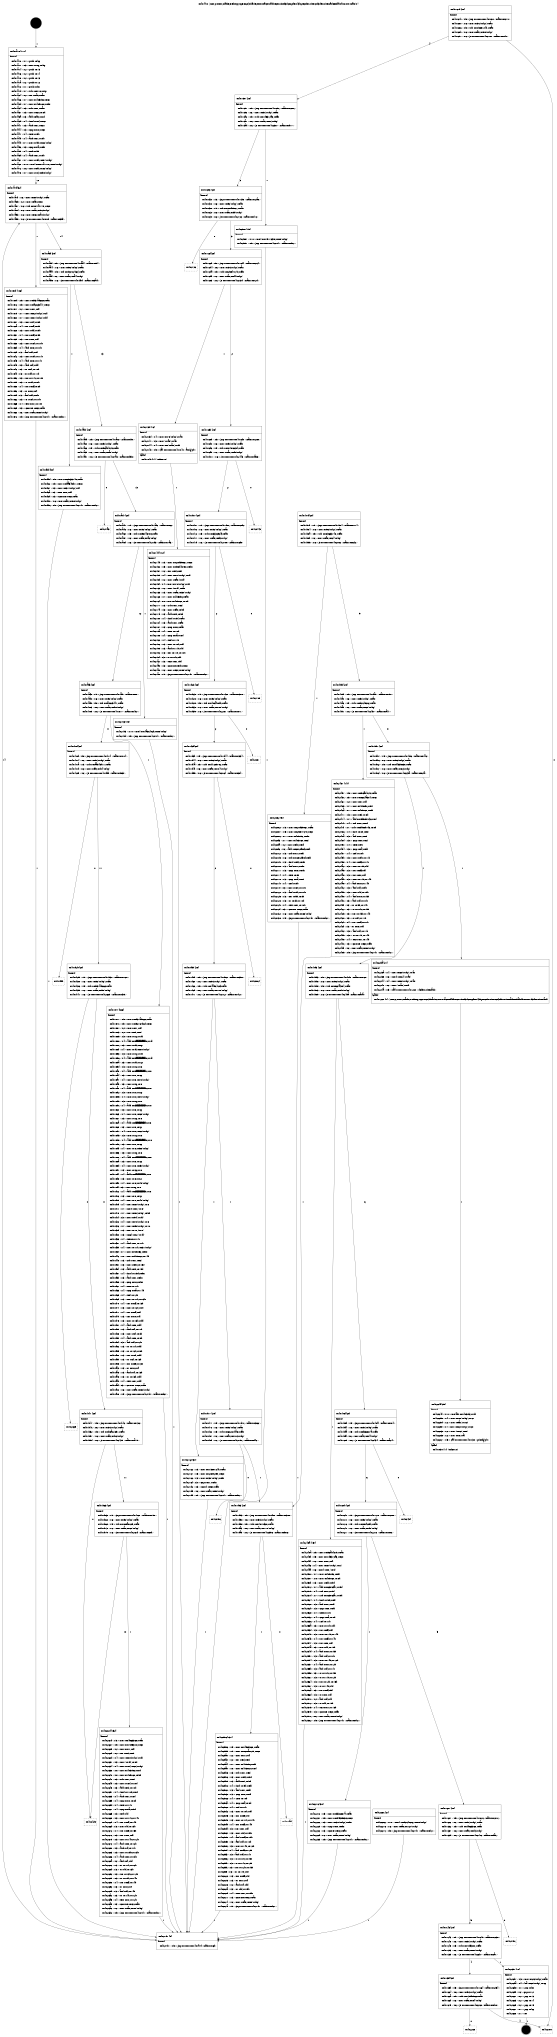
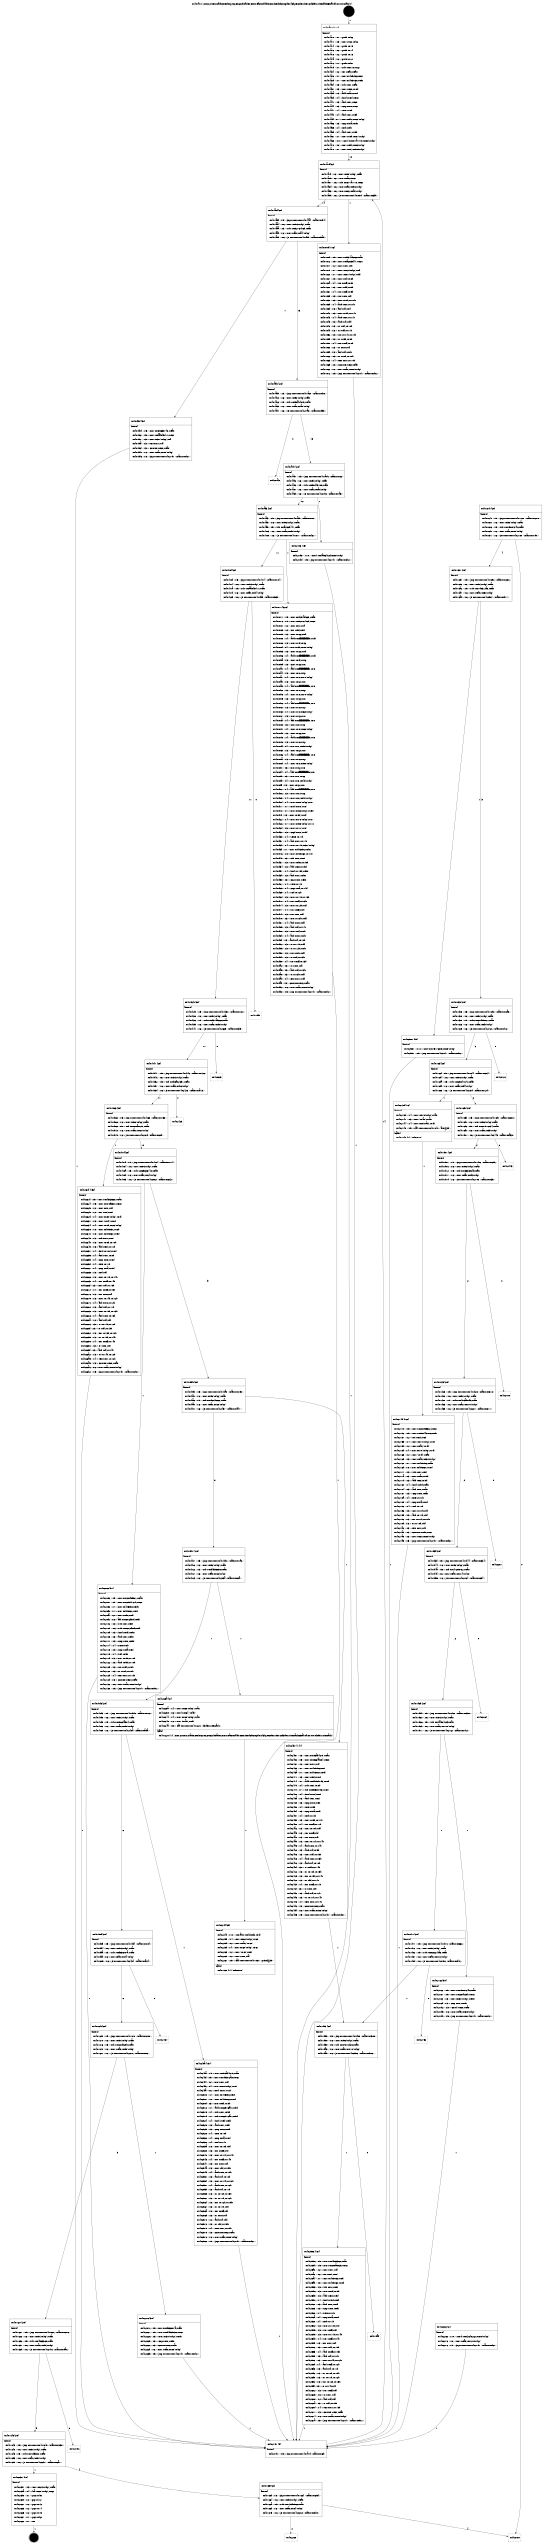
(104, 1676) -> (140, 1143)
